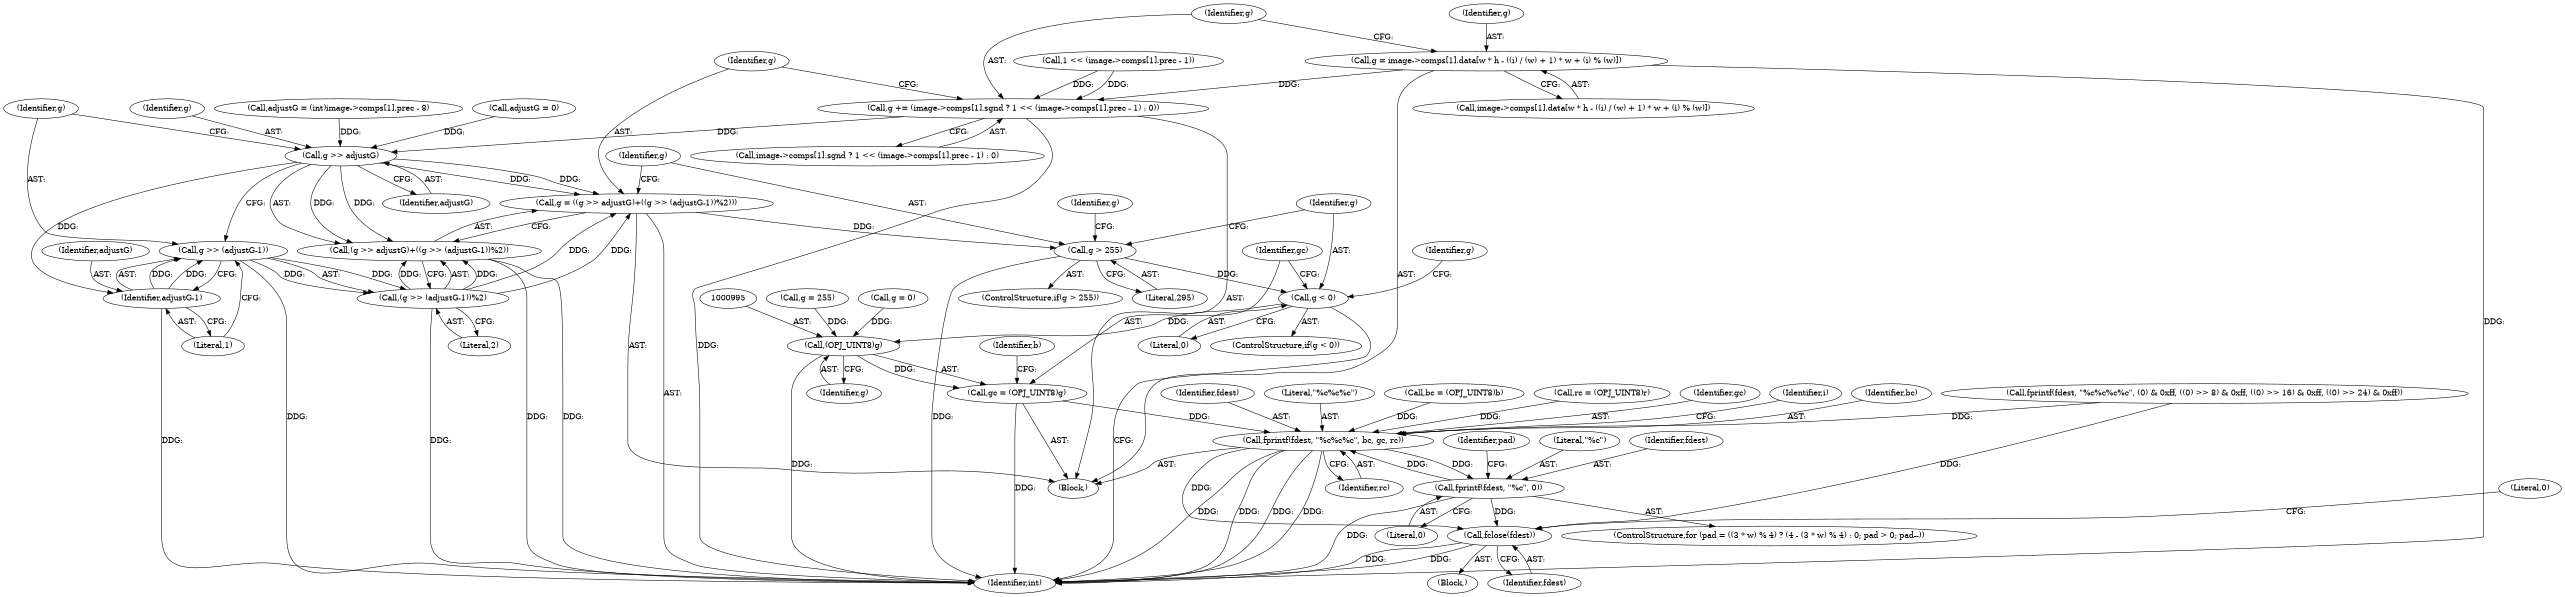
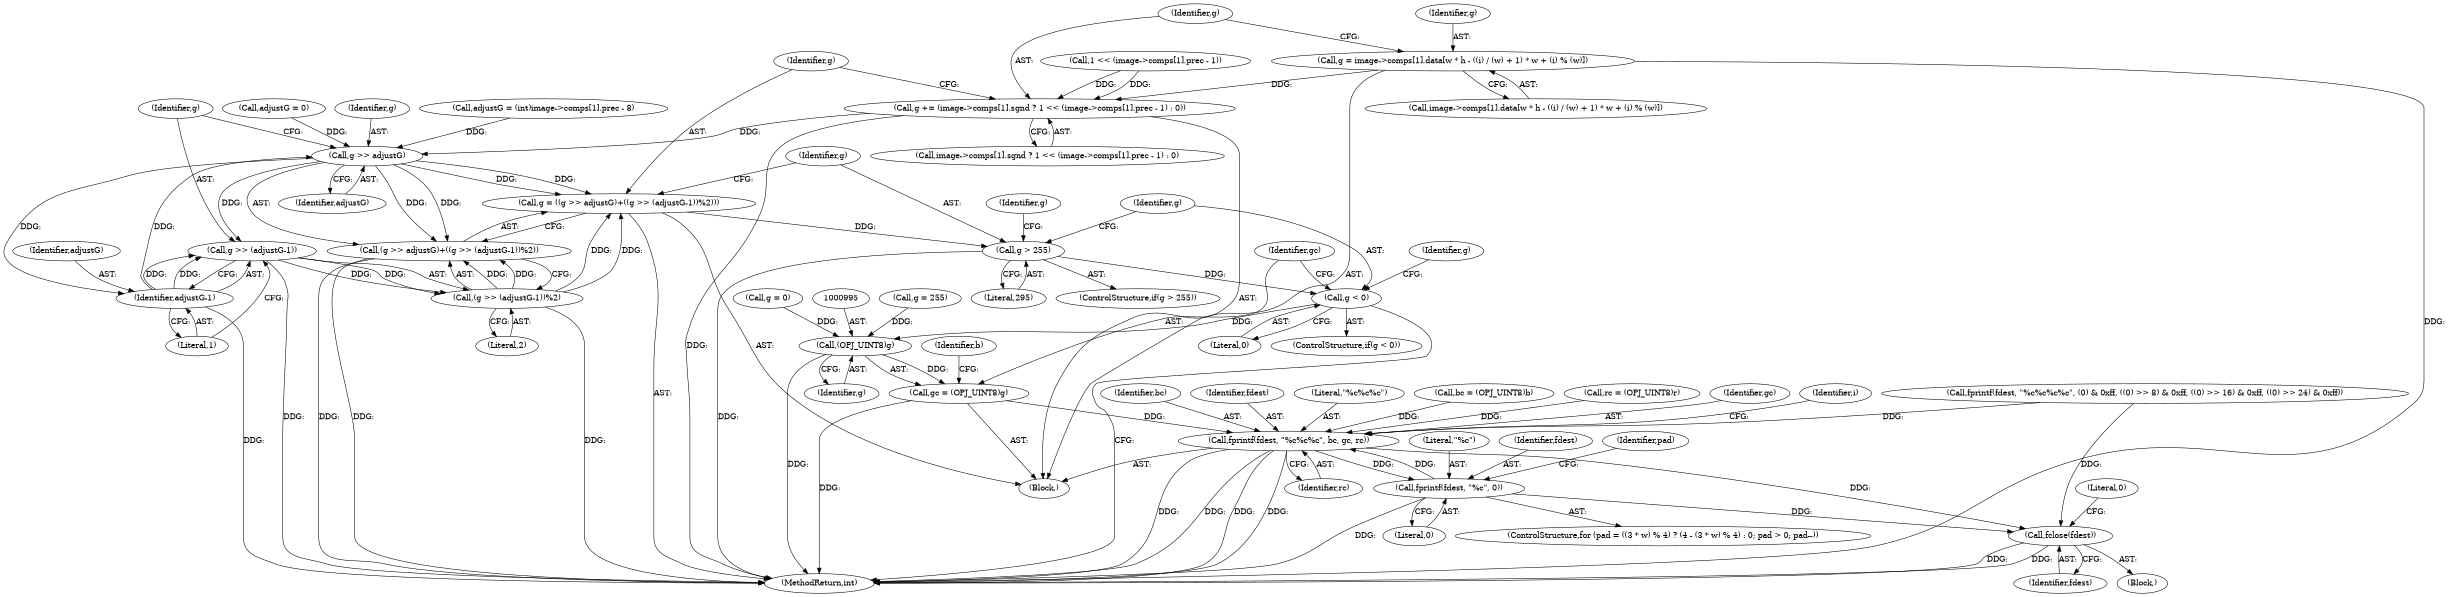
none -> (185, 181)
(257, 204) -> (233, 204)
(1015, 583) -> (819, 583)
